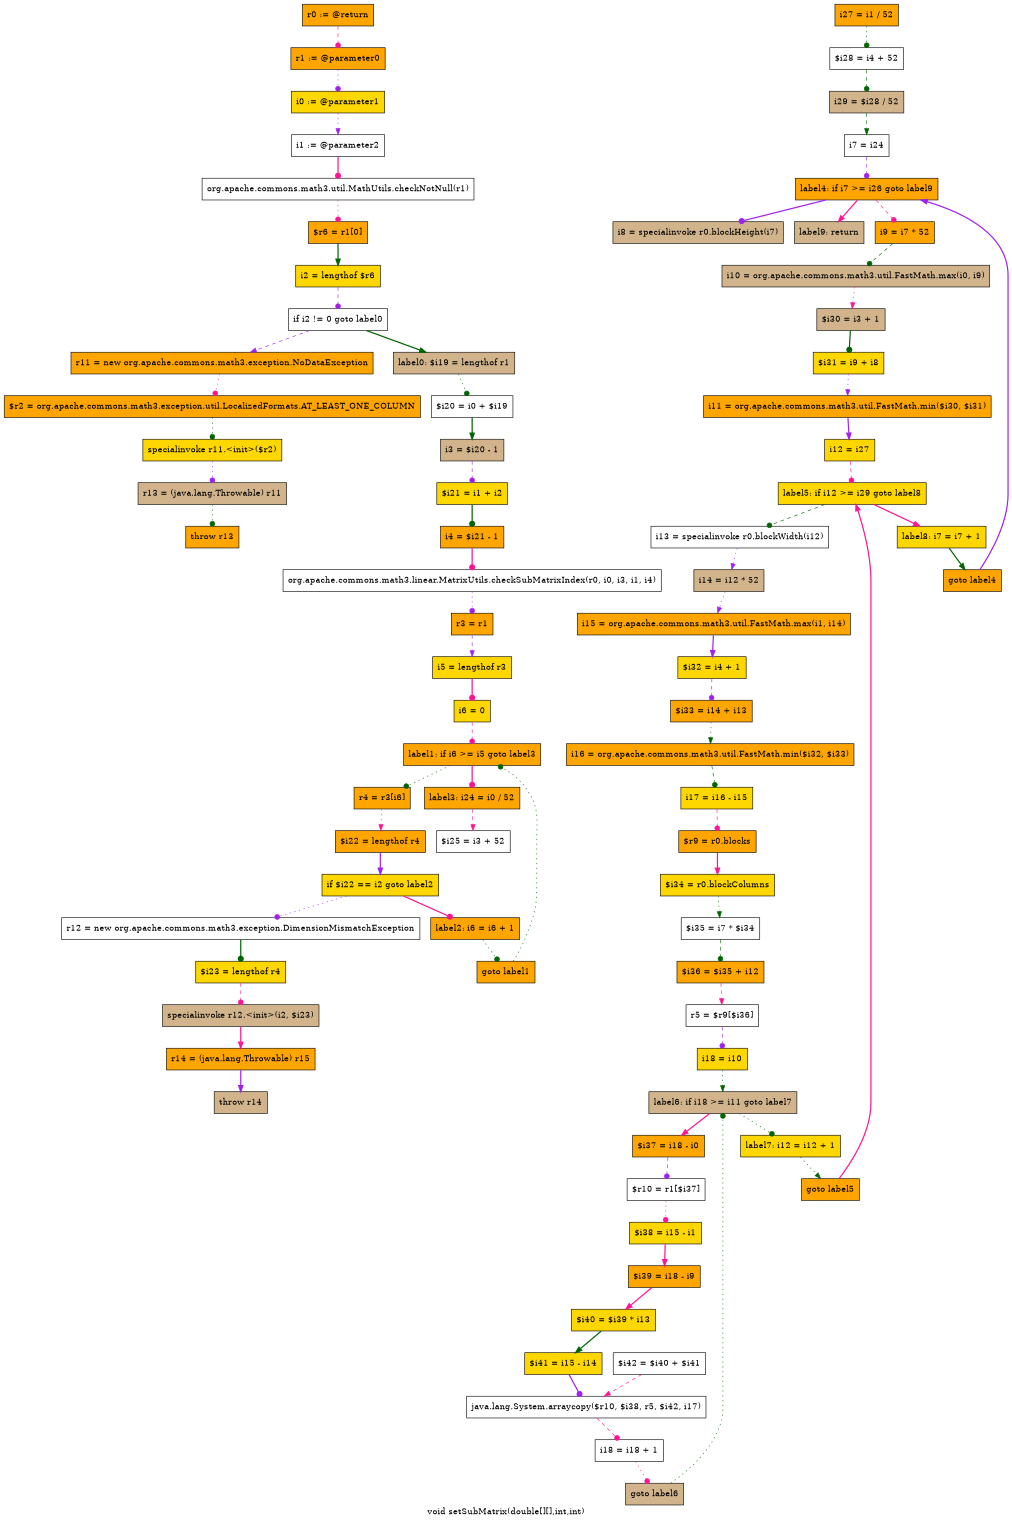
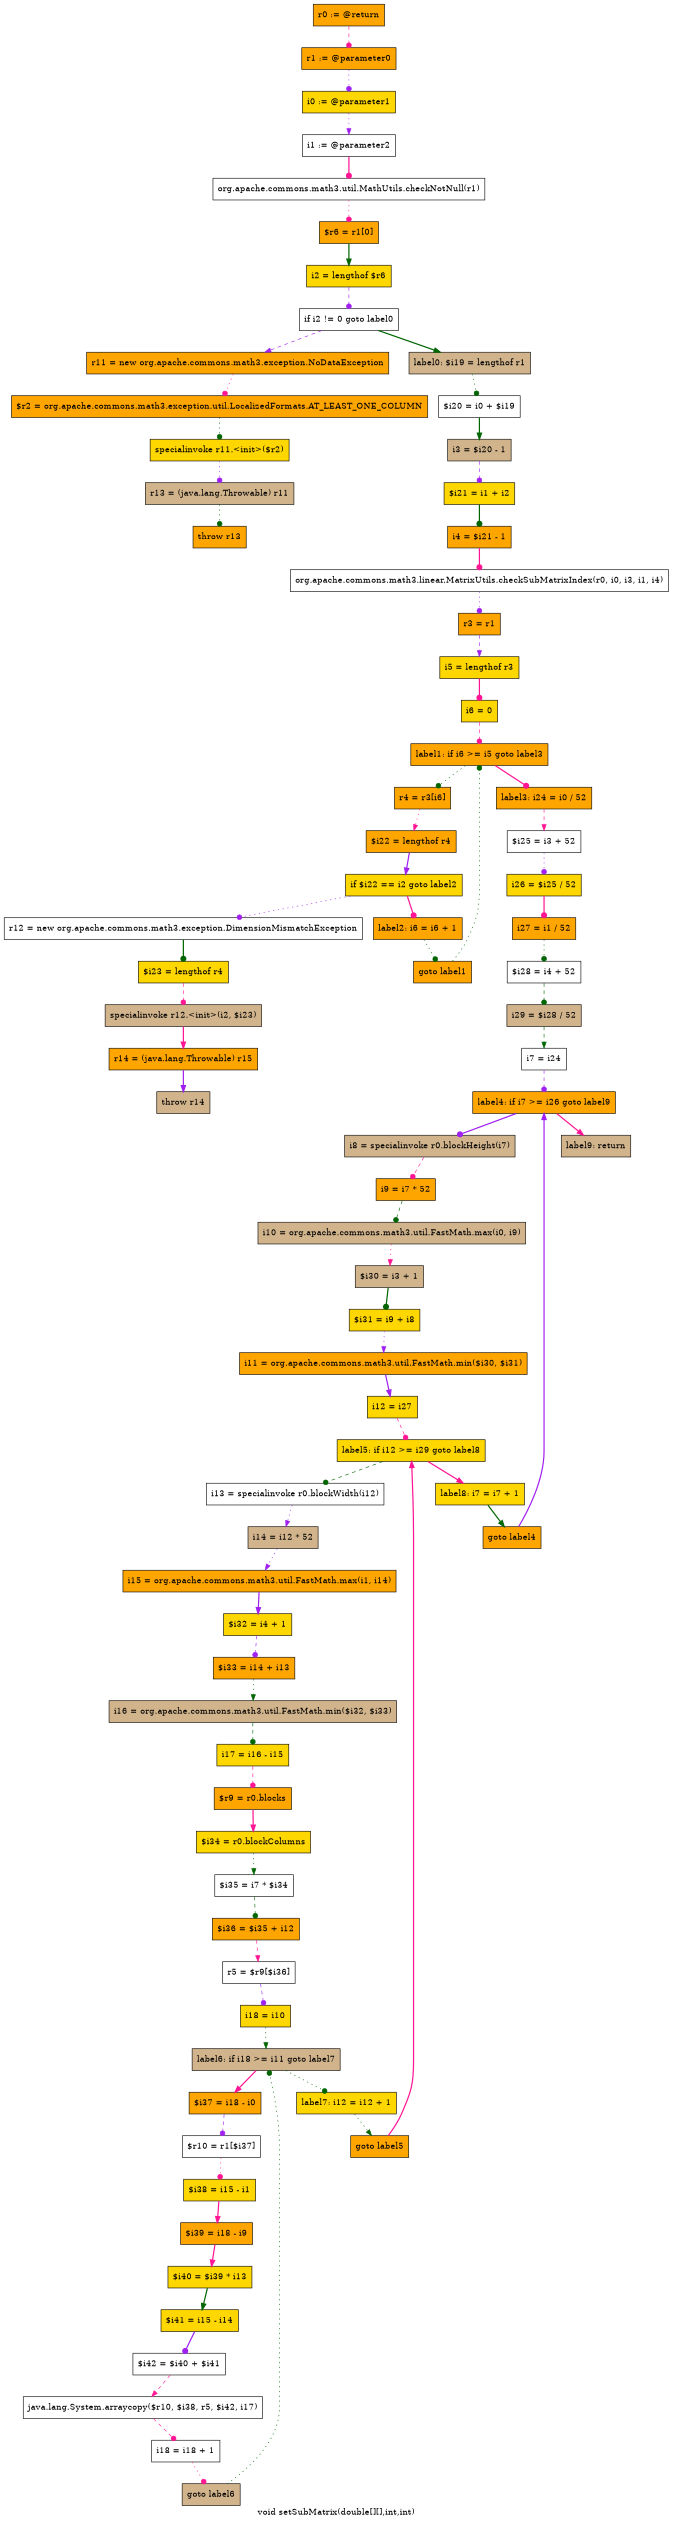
(884, 209) -> (419, 1166)
(710, 755) -> (253, 1712)
none -> (544, 885)
(574, 1383) -> (190, 2340)
